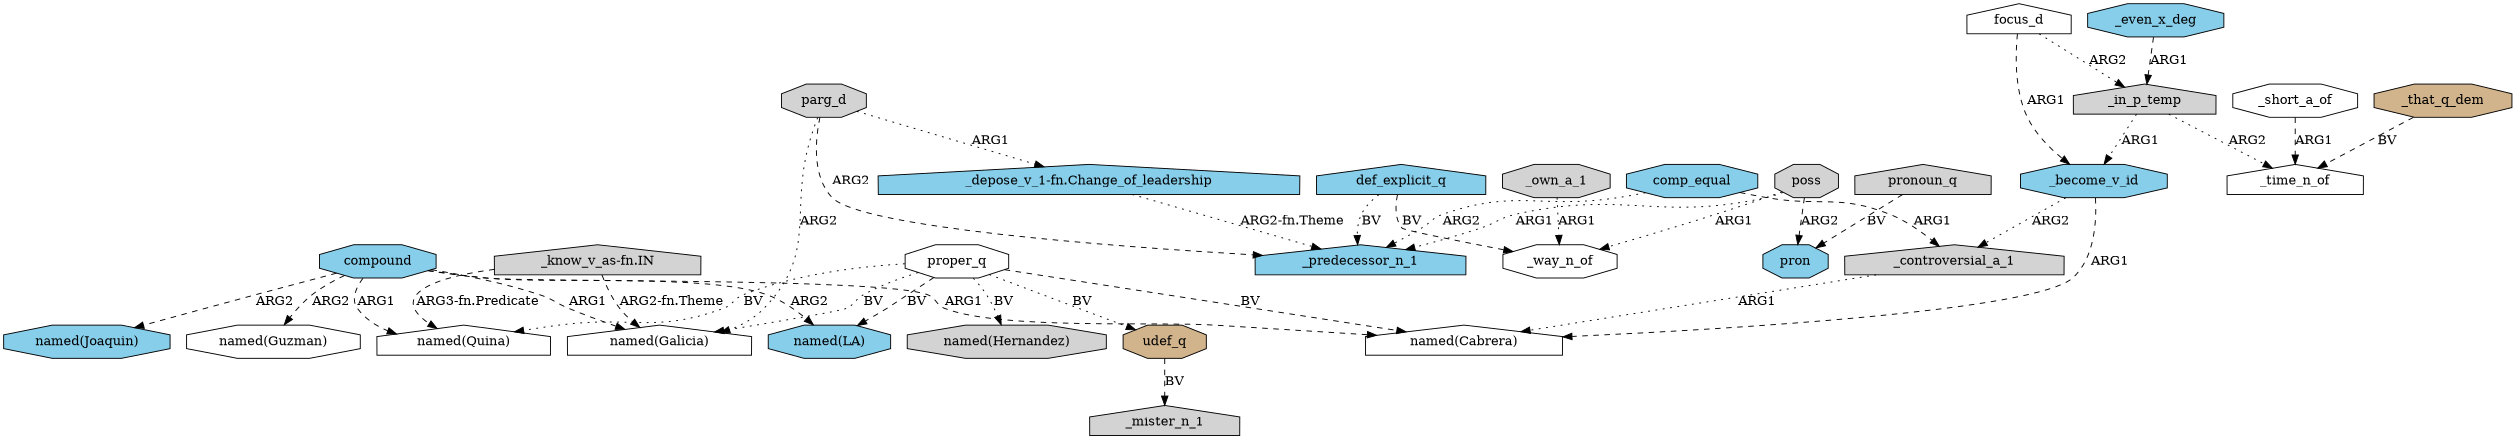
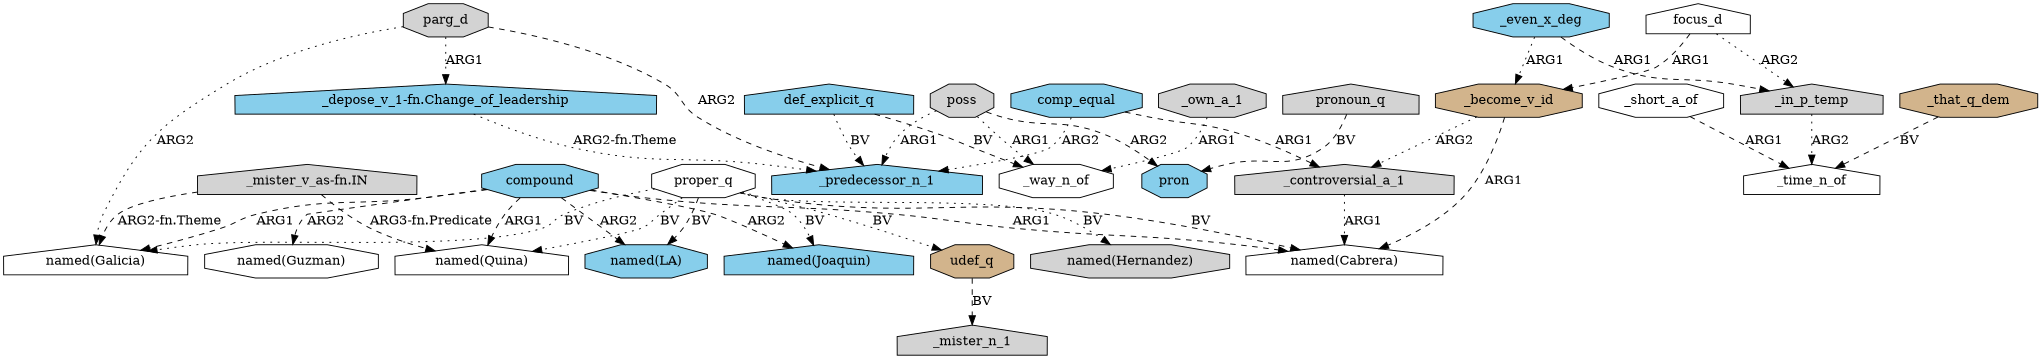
(2123, 135) -> (1527, 56)
(2094, 181) -> (1509, 101)
none -> (792, 213)
(598, 261) -> (307, 181)
(87, 342) -> (819, 261)
